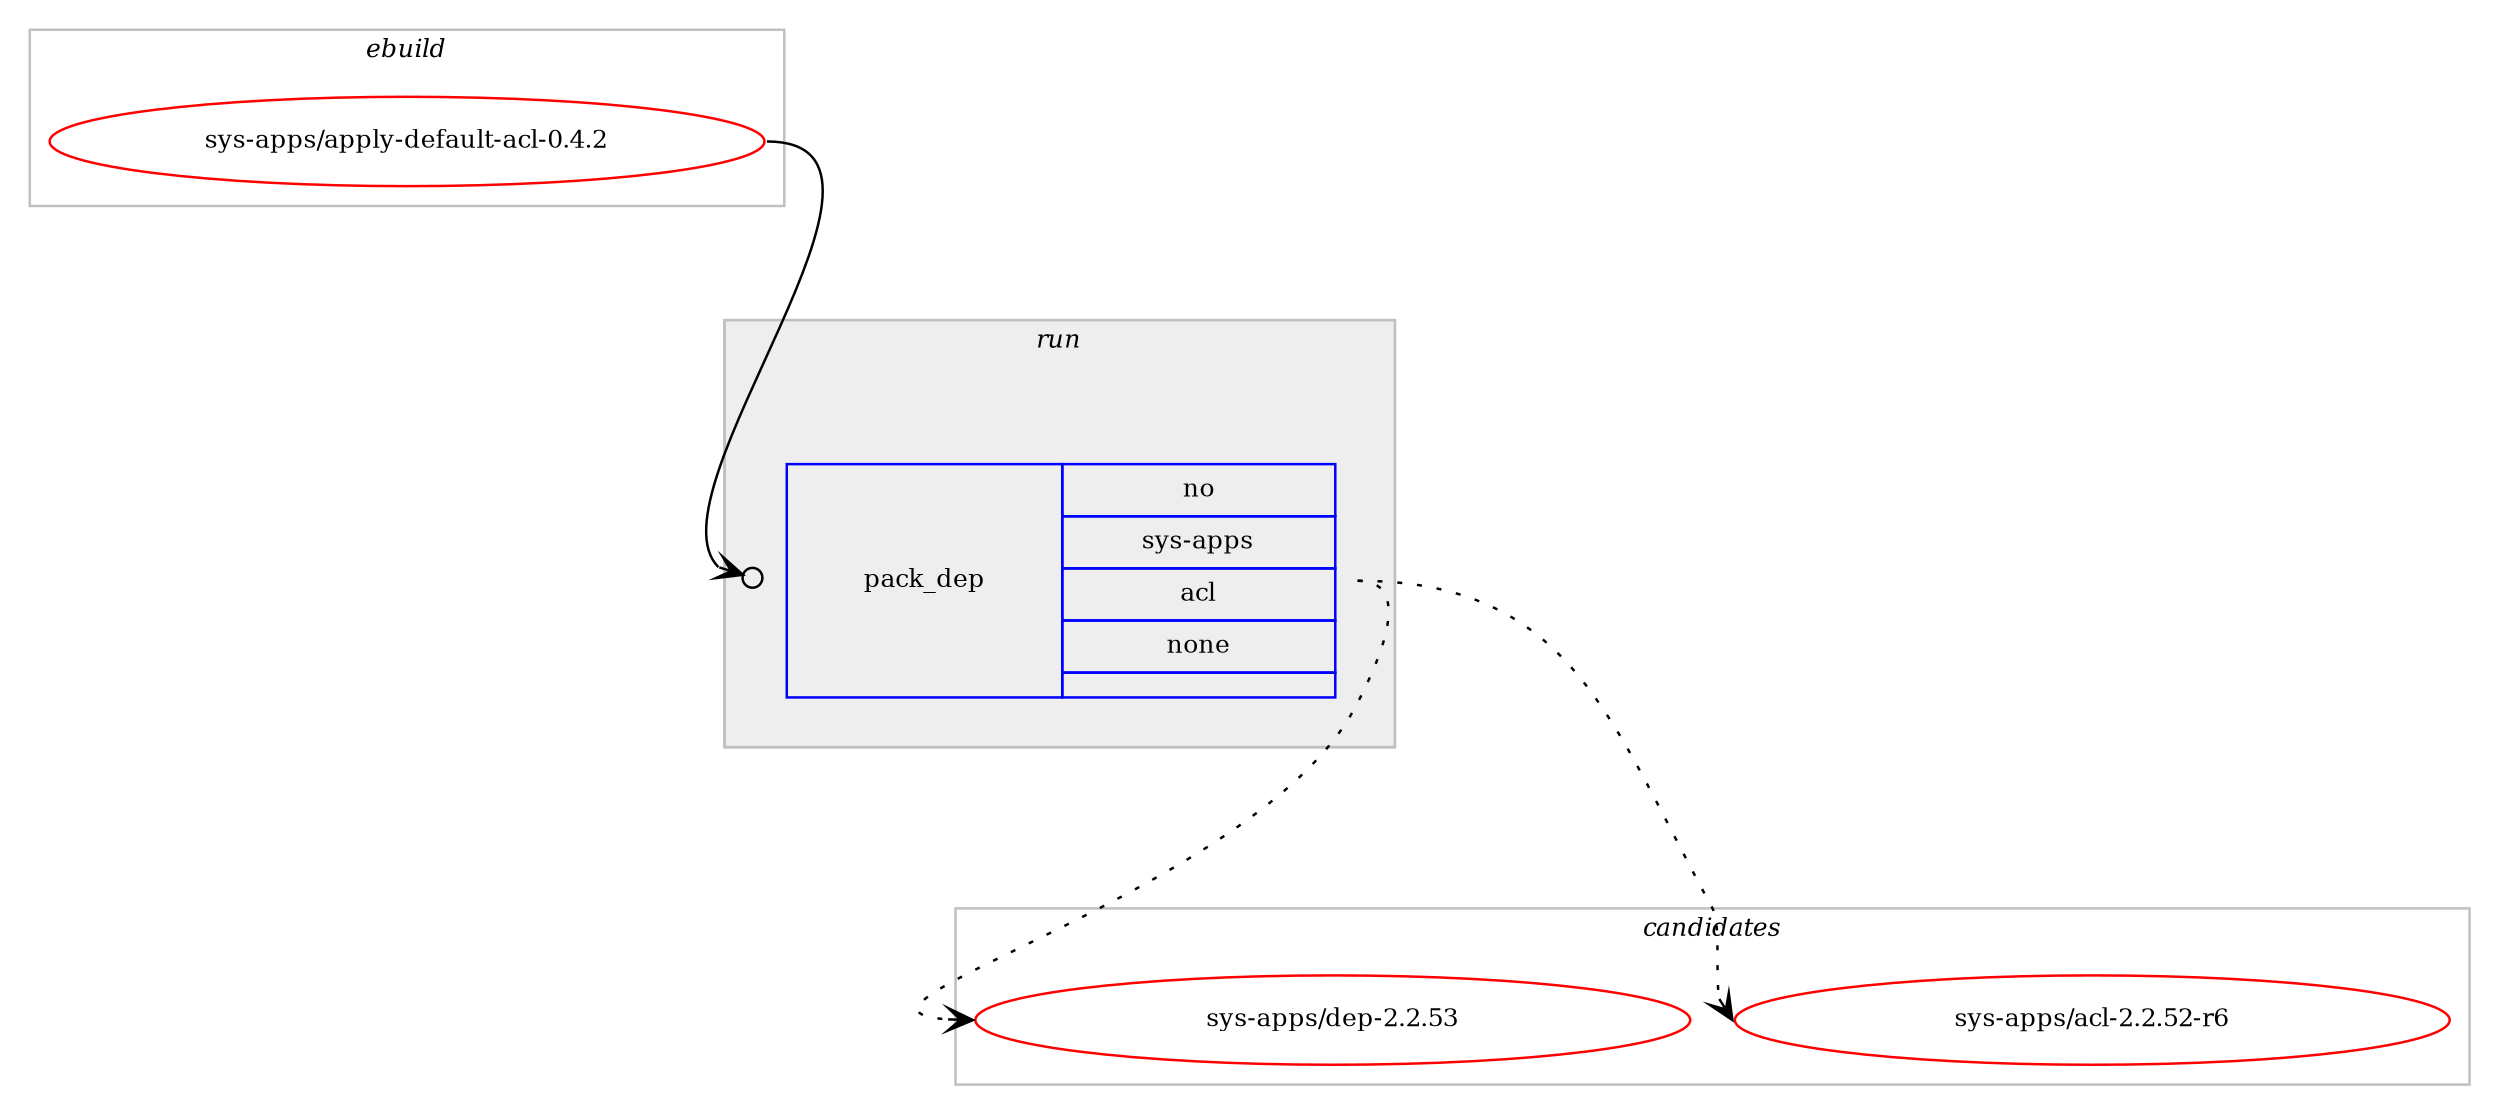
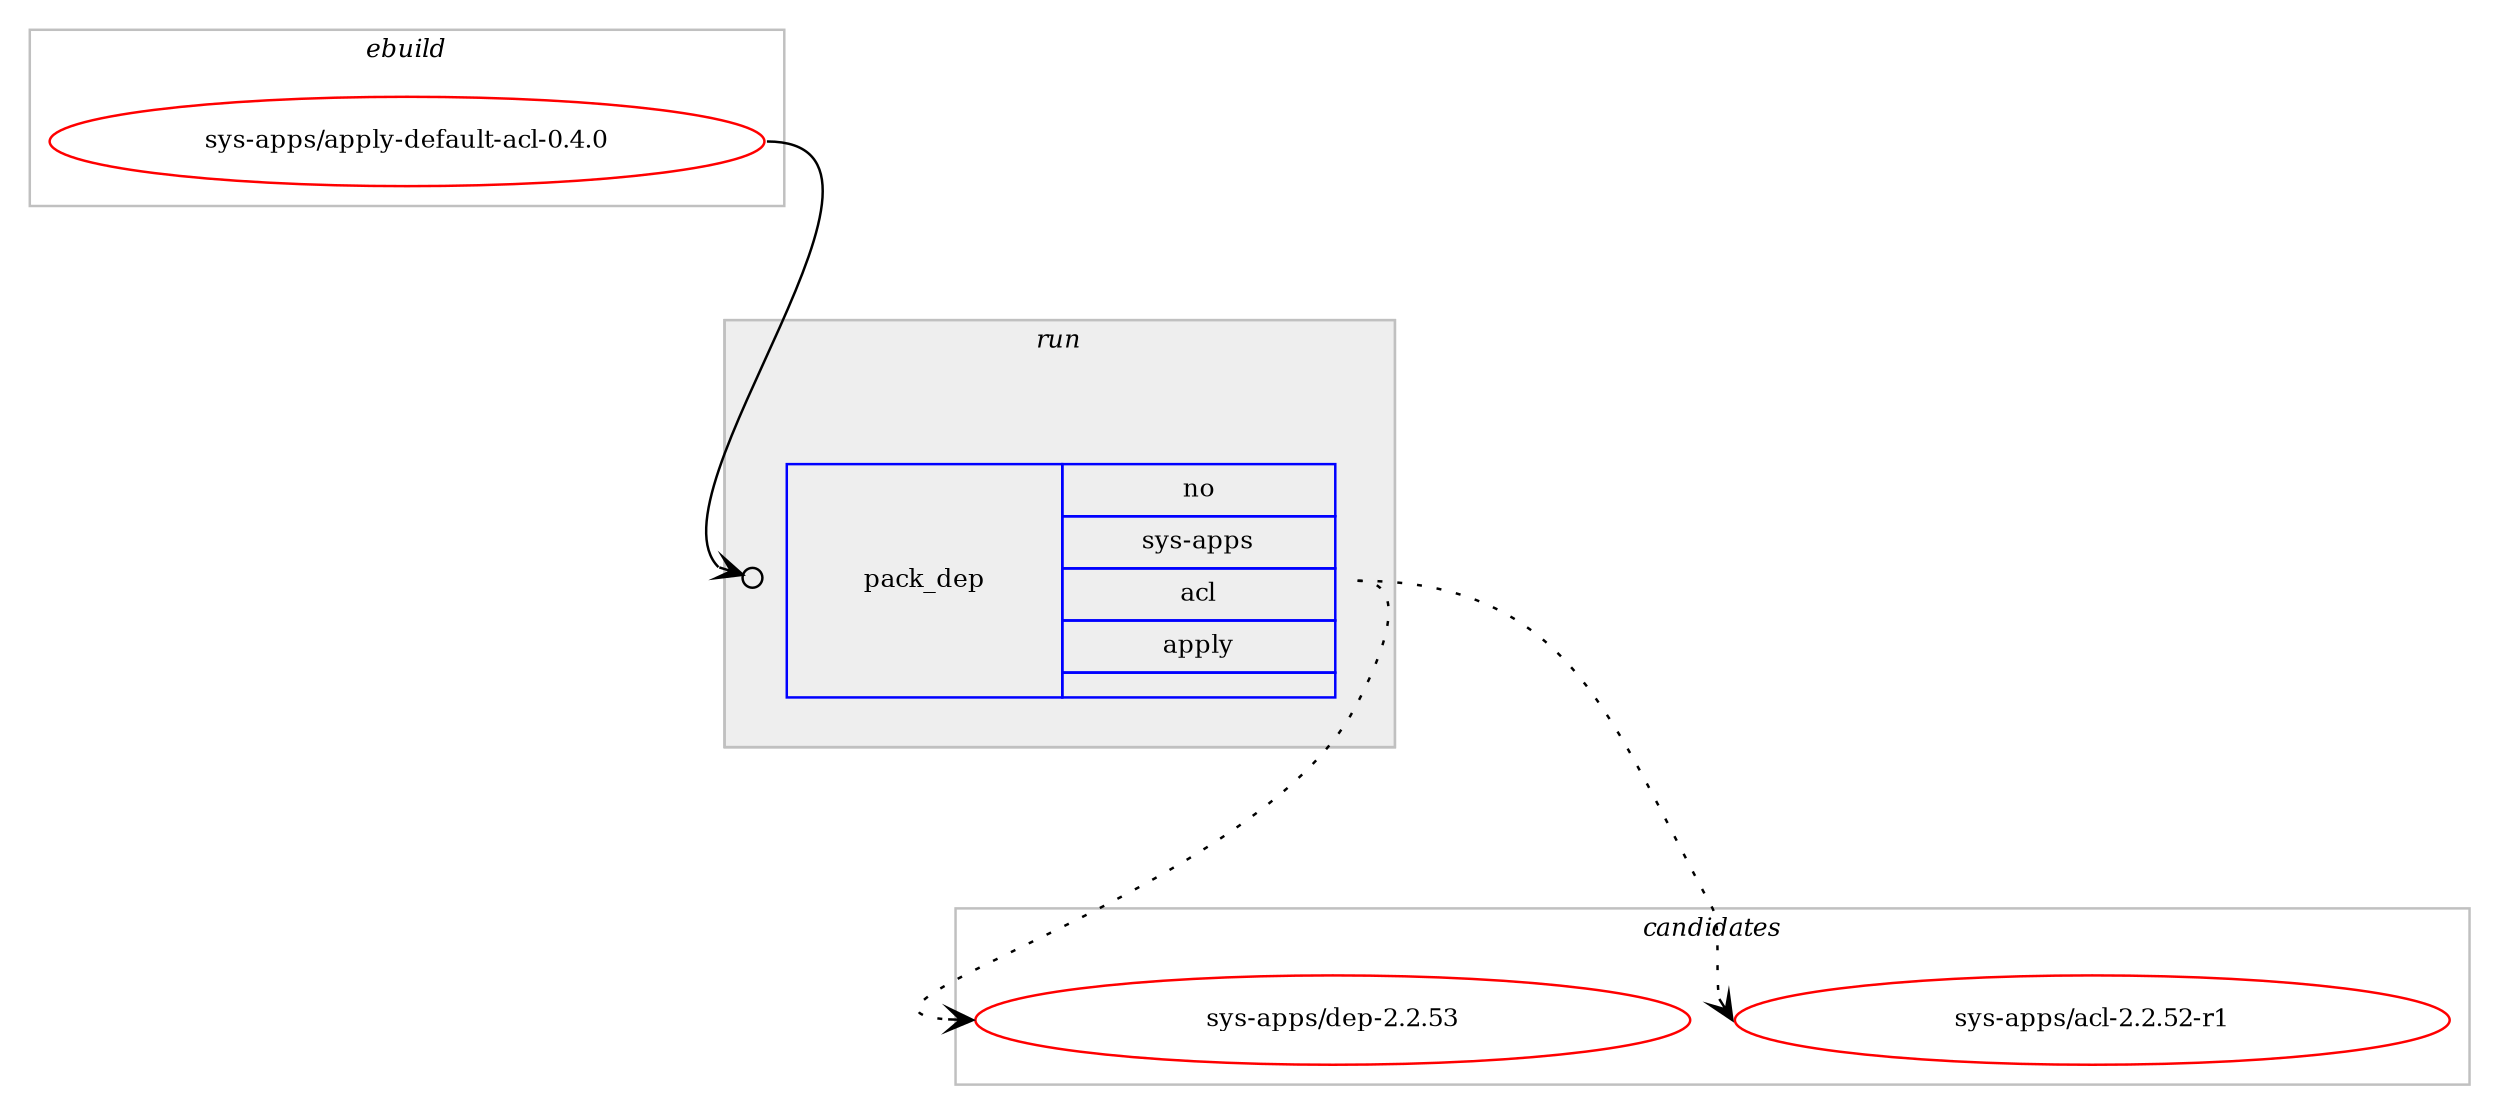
(407, 141) -> (407, 141)
(1199, 645) -> (1199, 645)
(2092, 1020) -> (2092, 1020)
